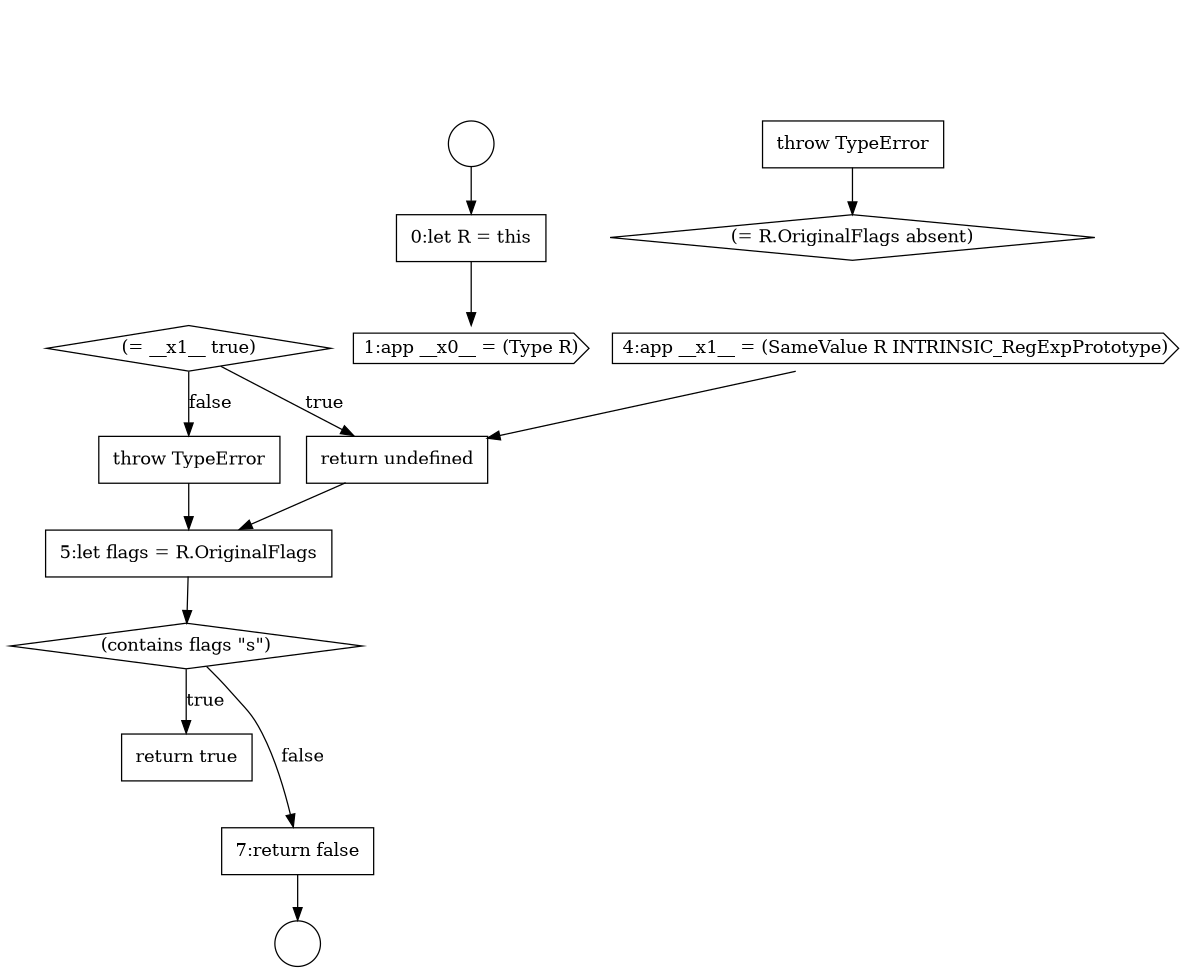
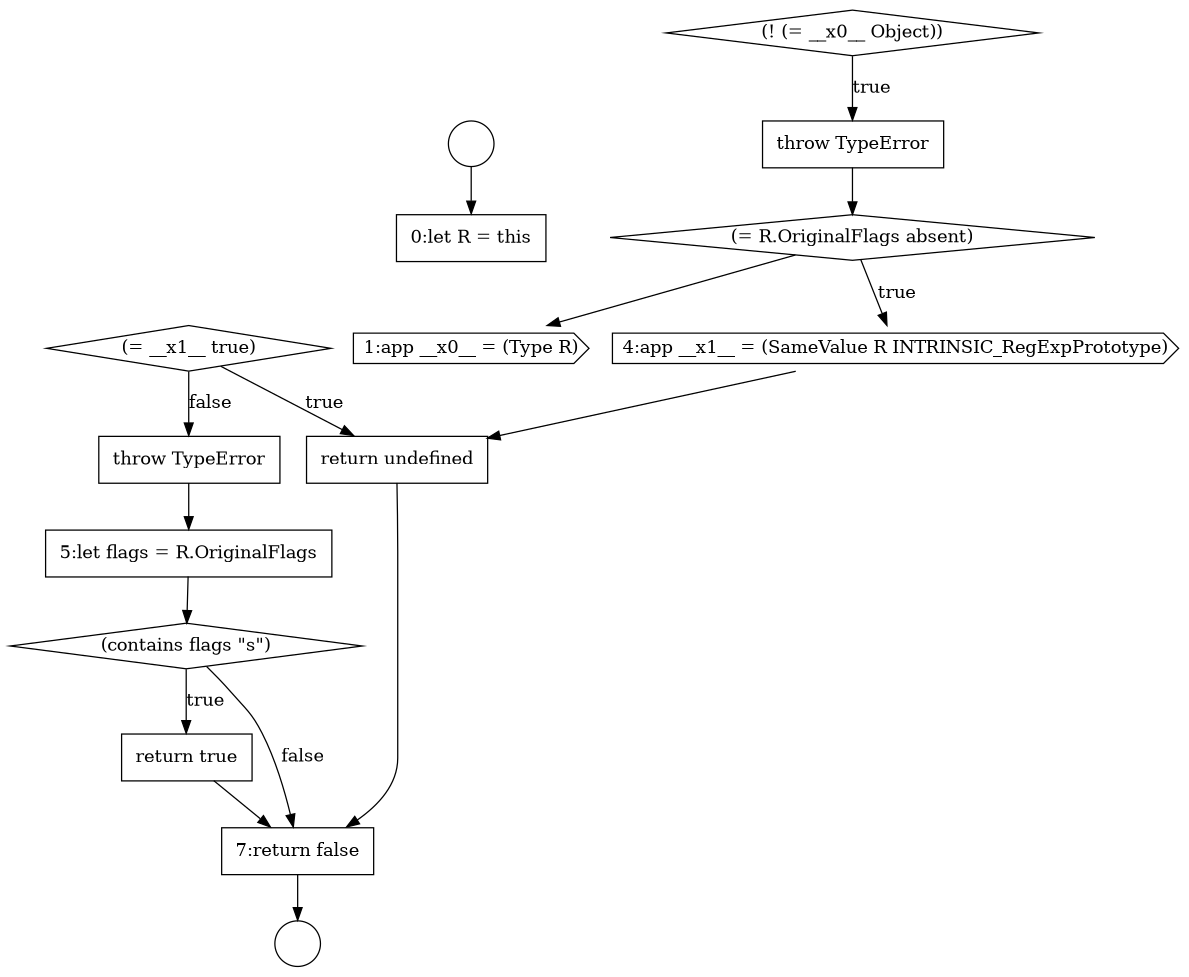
none -> (852, 33)
(471, 287) -> (677, 288)
none -> (871, 287)
(298, 504) -> (398, 659)
none -> (237, 800)
